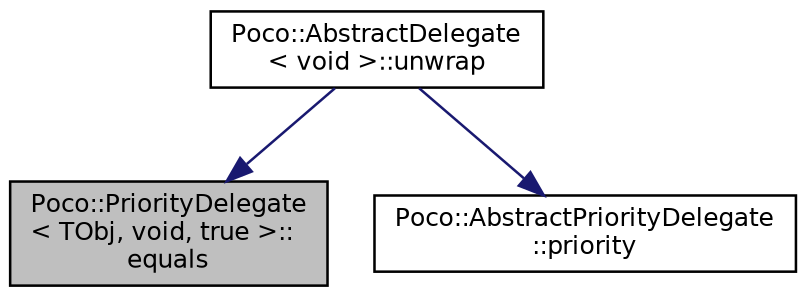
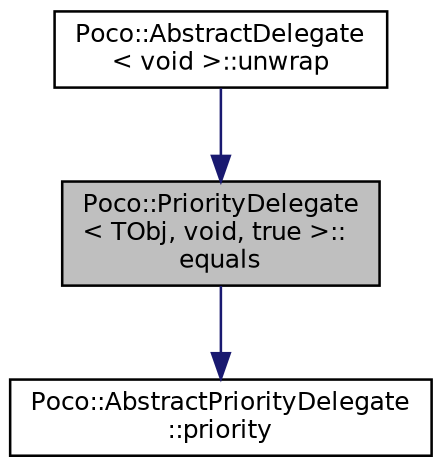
(472, 133) -> (221, 319)
